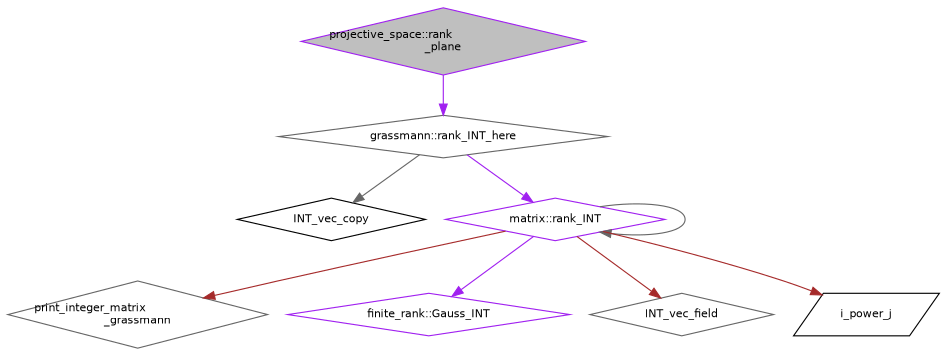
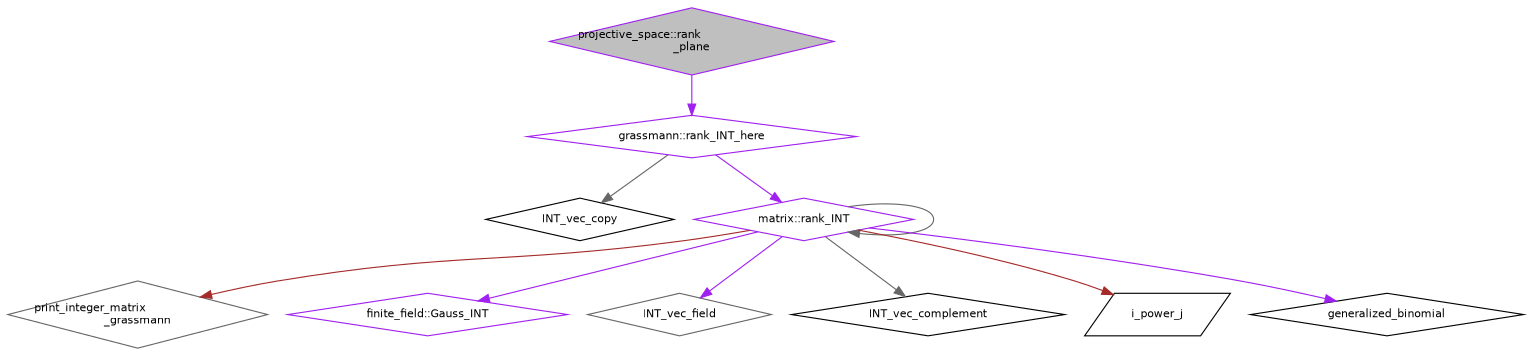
(443, 137) -> (692, 137)
(614, 264) -> (746, 264)
(429, 315) -> (428, 315)
none -> (928, 315)
none -> (1387, 315)
